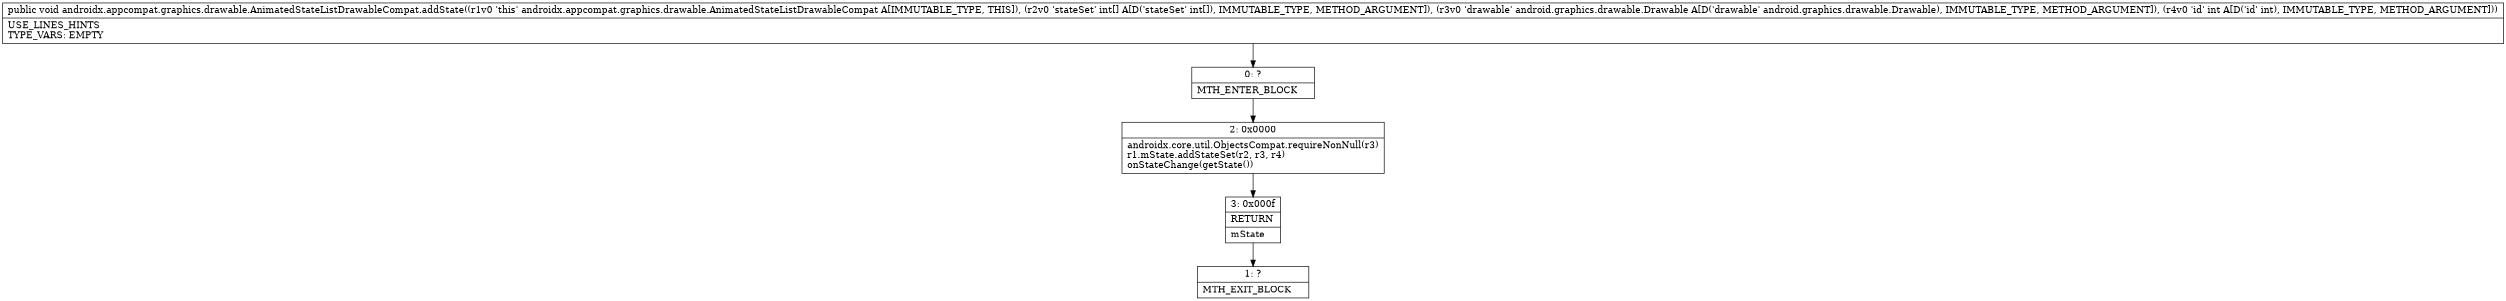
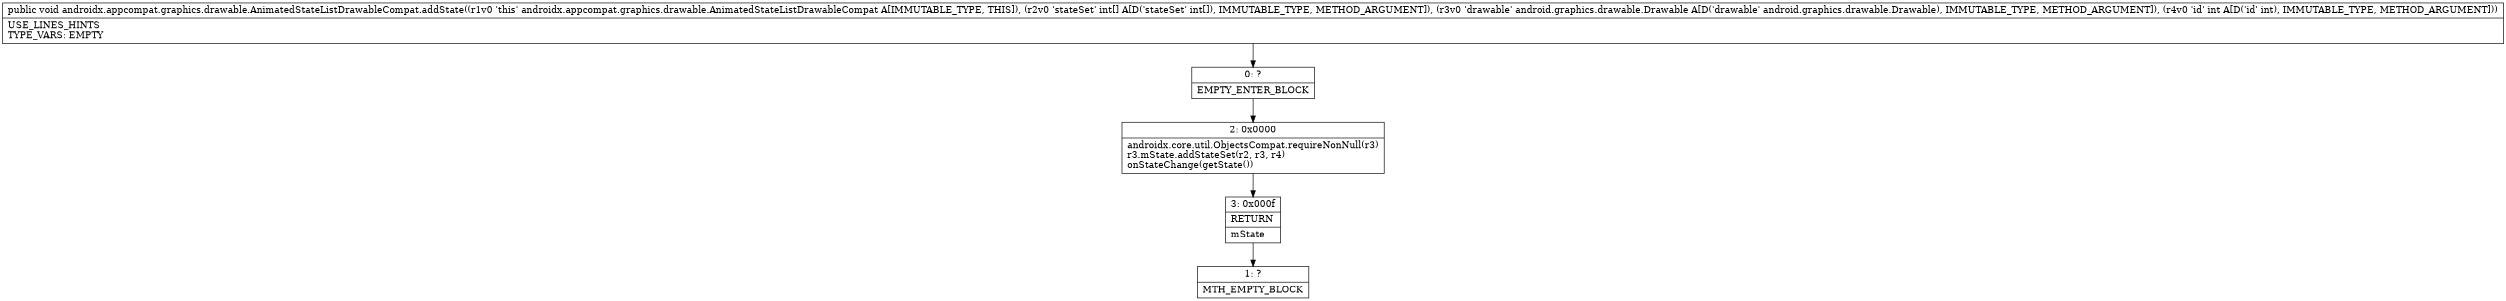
(1248, 90) -> (1253, 90)
(1206, 155) -> (1206, 155)
(1247, 290) -> (1253, 290)
